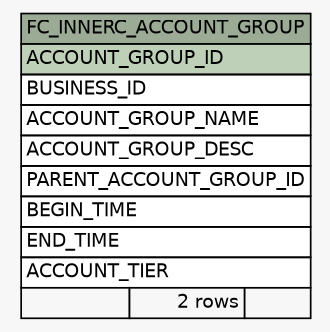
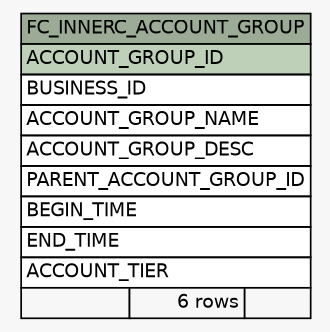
(208, 302) -> (208, 302)
